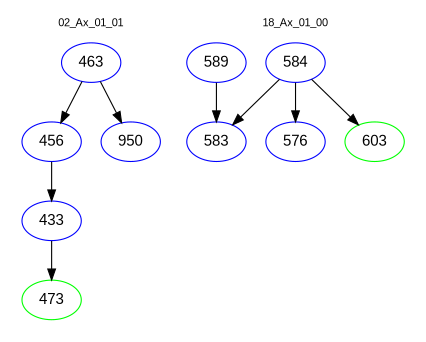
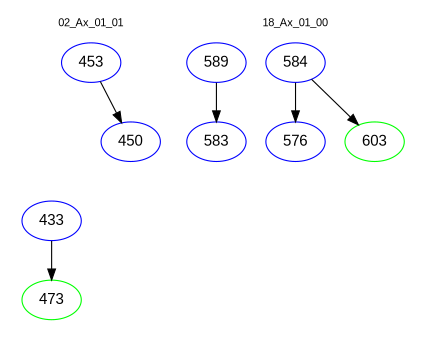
(91, 63) -> (91, 63)
(260, 98) -> none
(52, 142) -> none
(131, 142) -> (131, 142)
